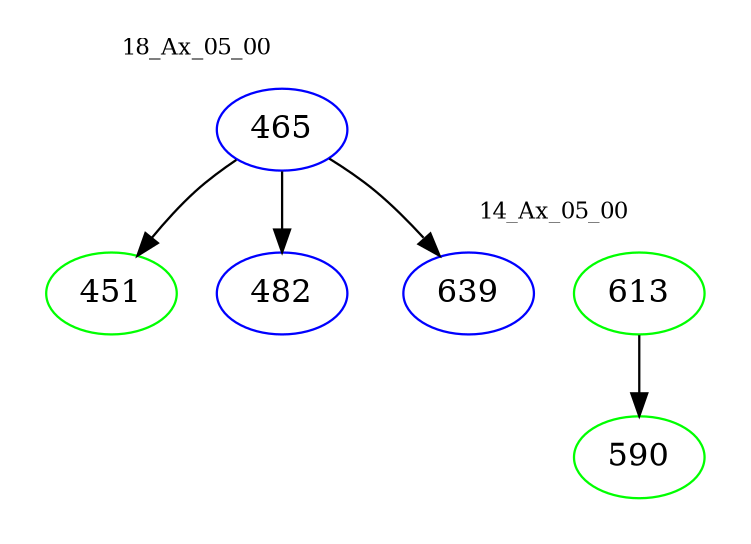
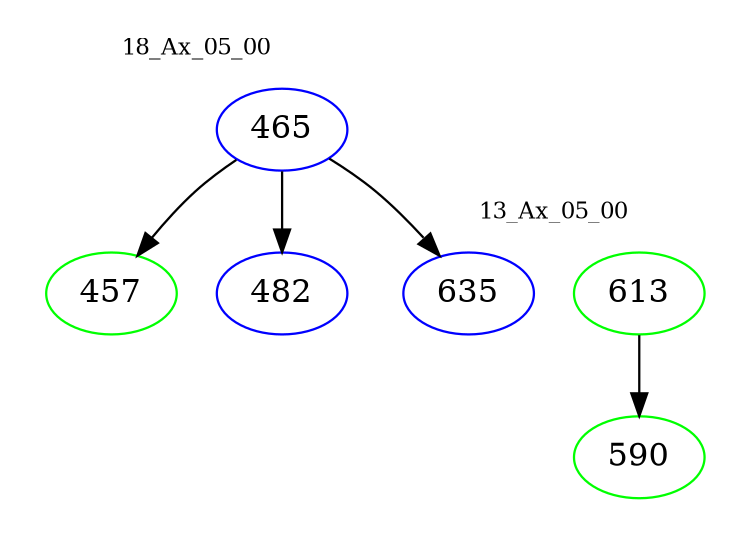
(554, 213) -> (554, 213)
(111, 293) -> (111, 293)
(469, 293) -> (469, 293)
